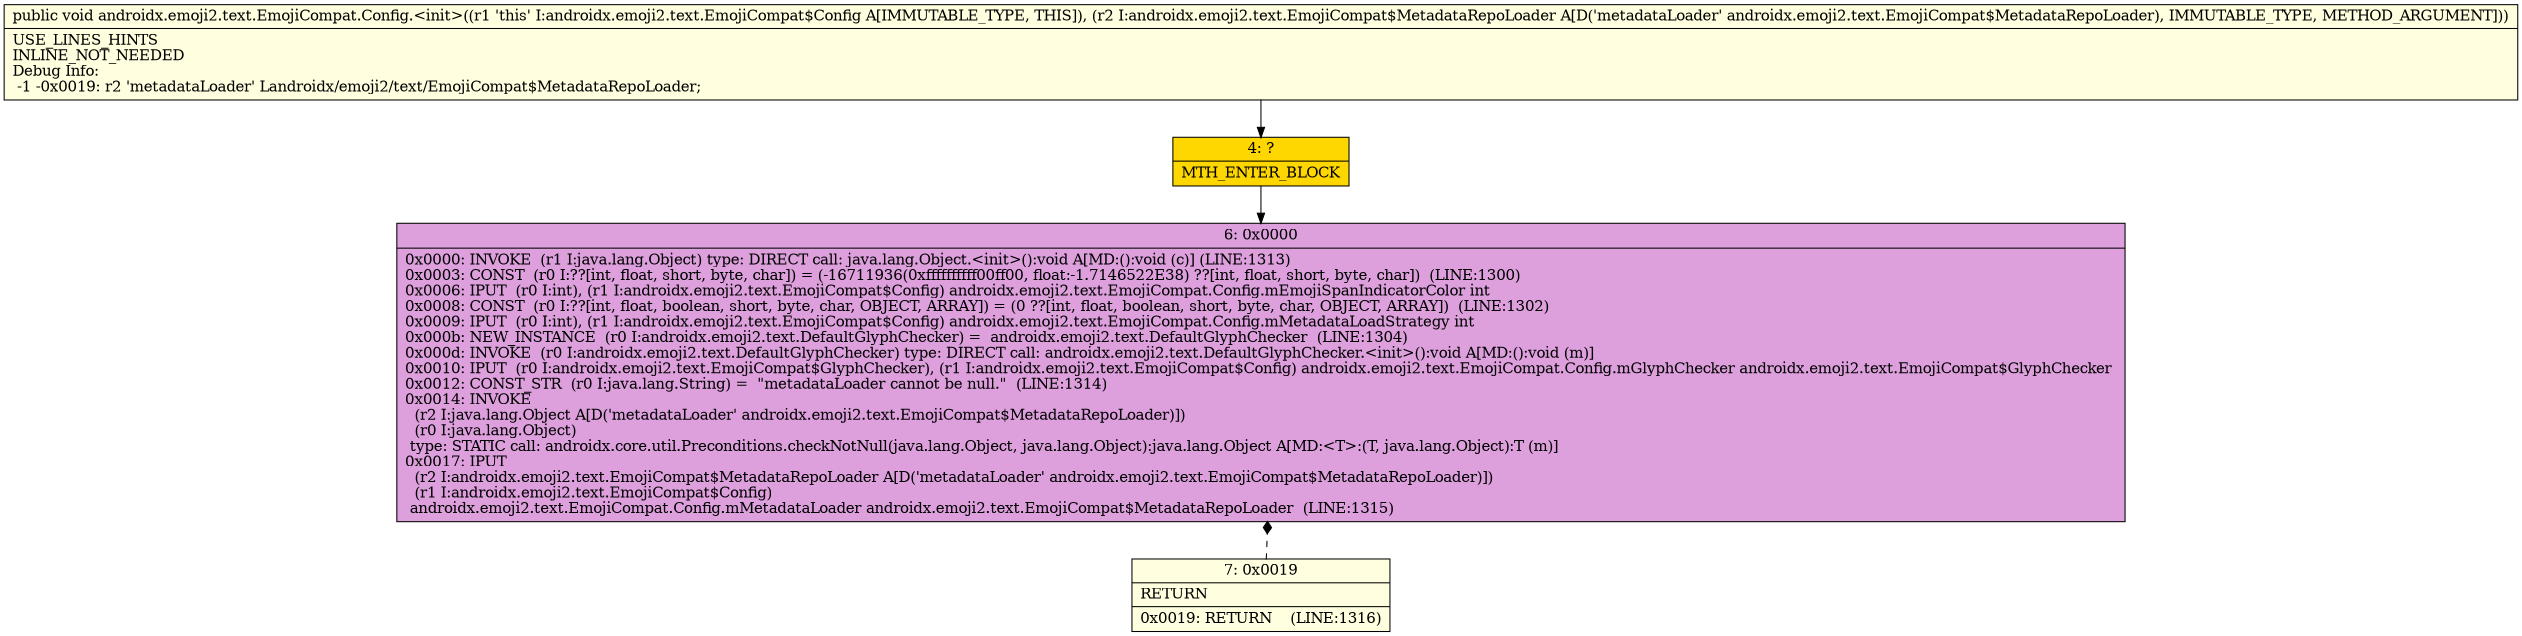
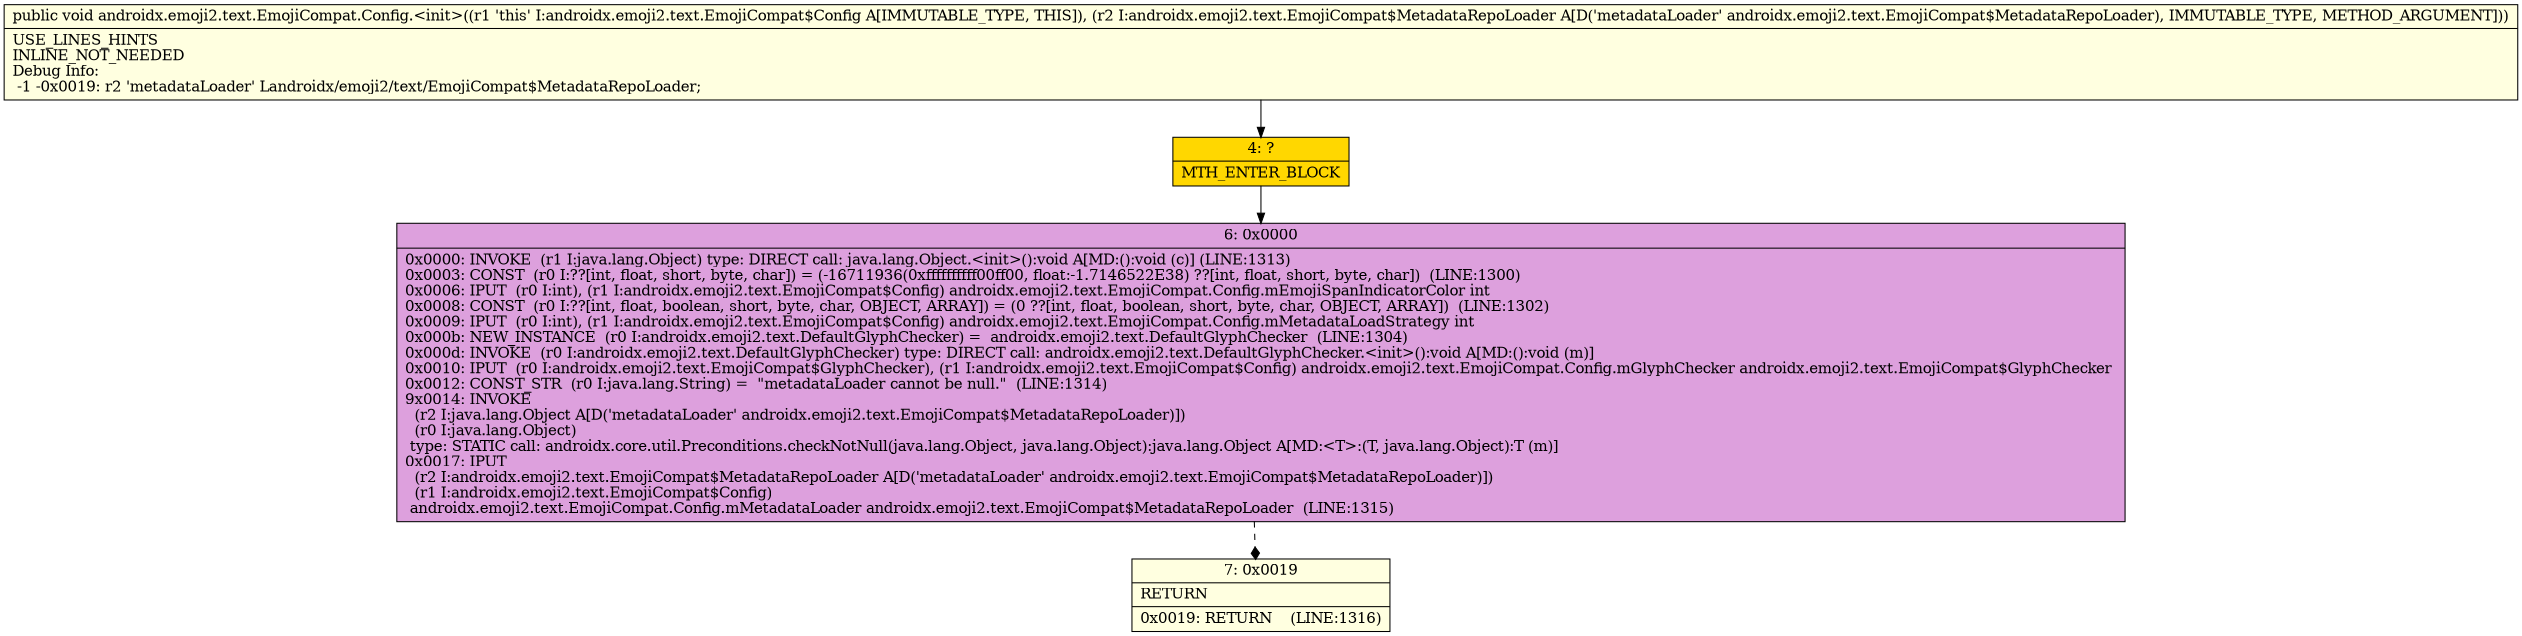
(473, 400) -> (473, 400)
(1267, 547) -> (1255, 534)
